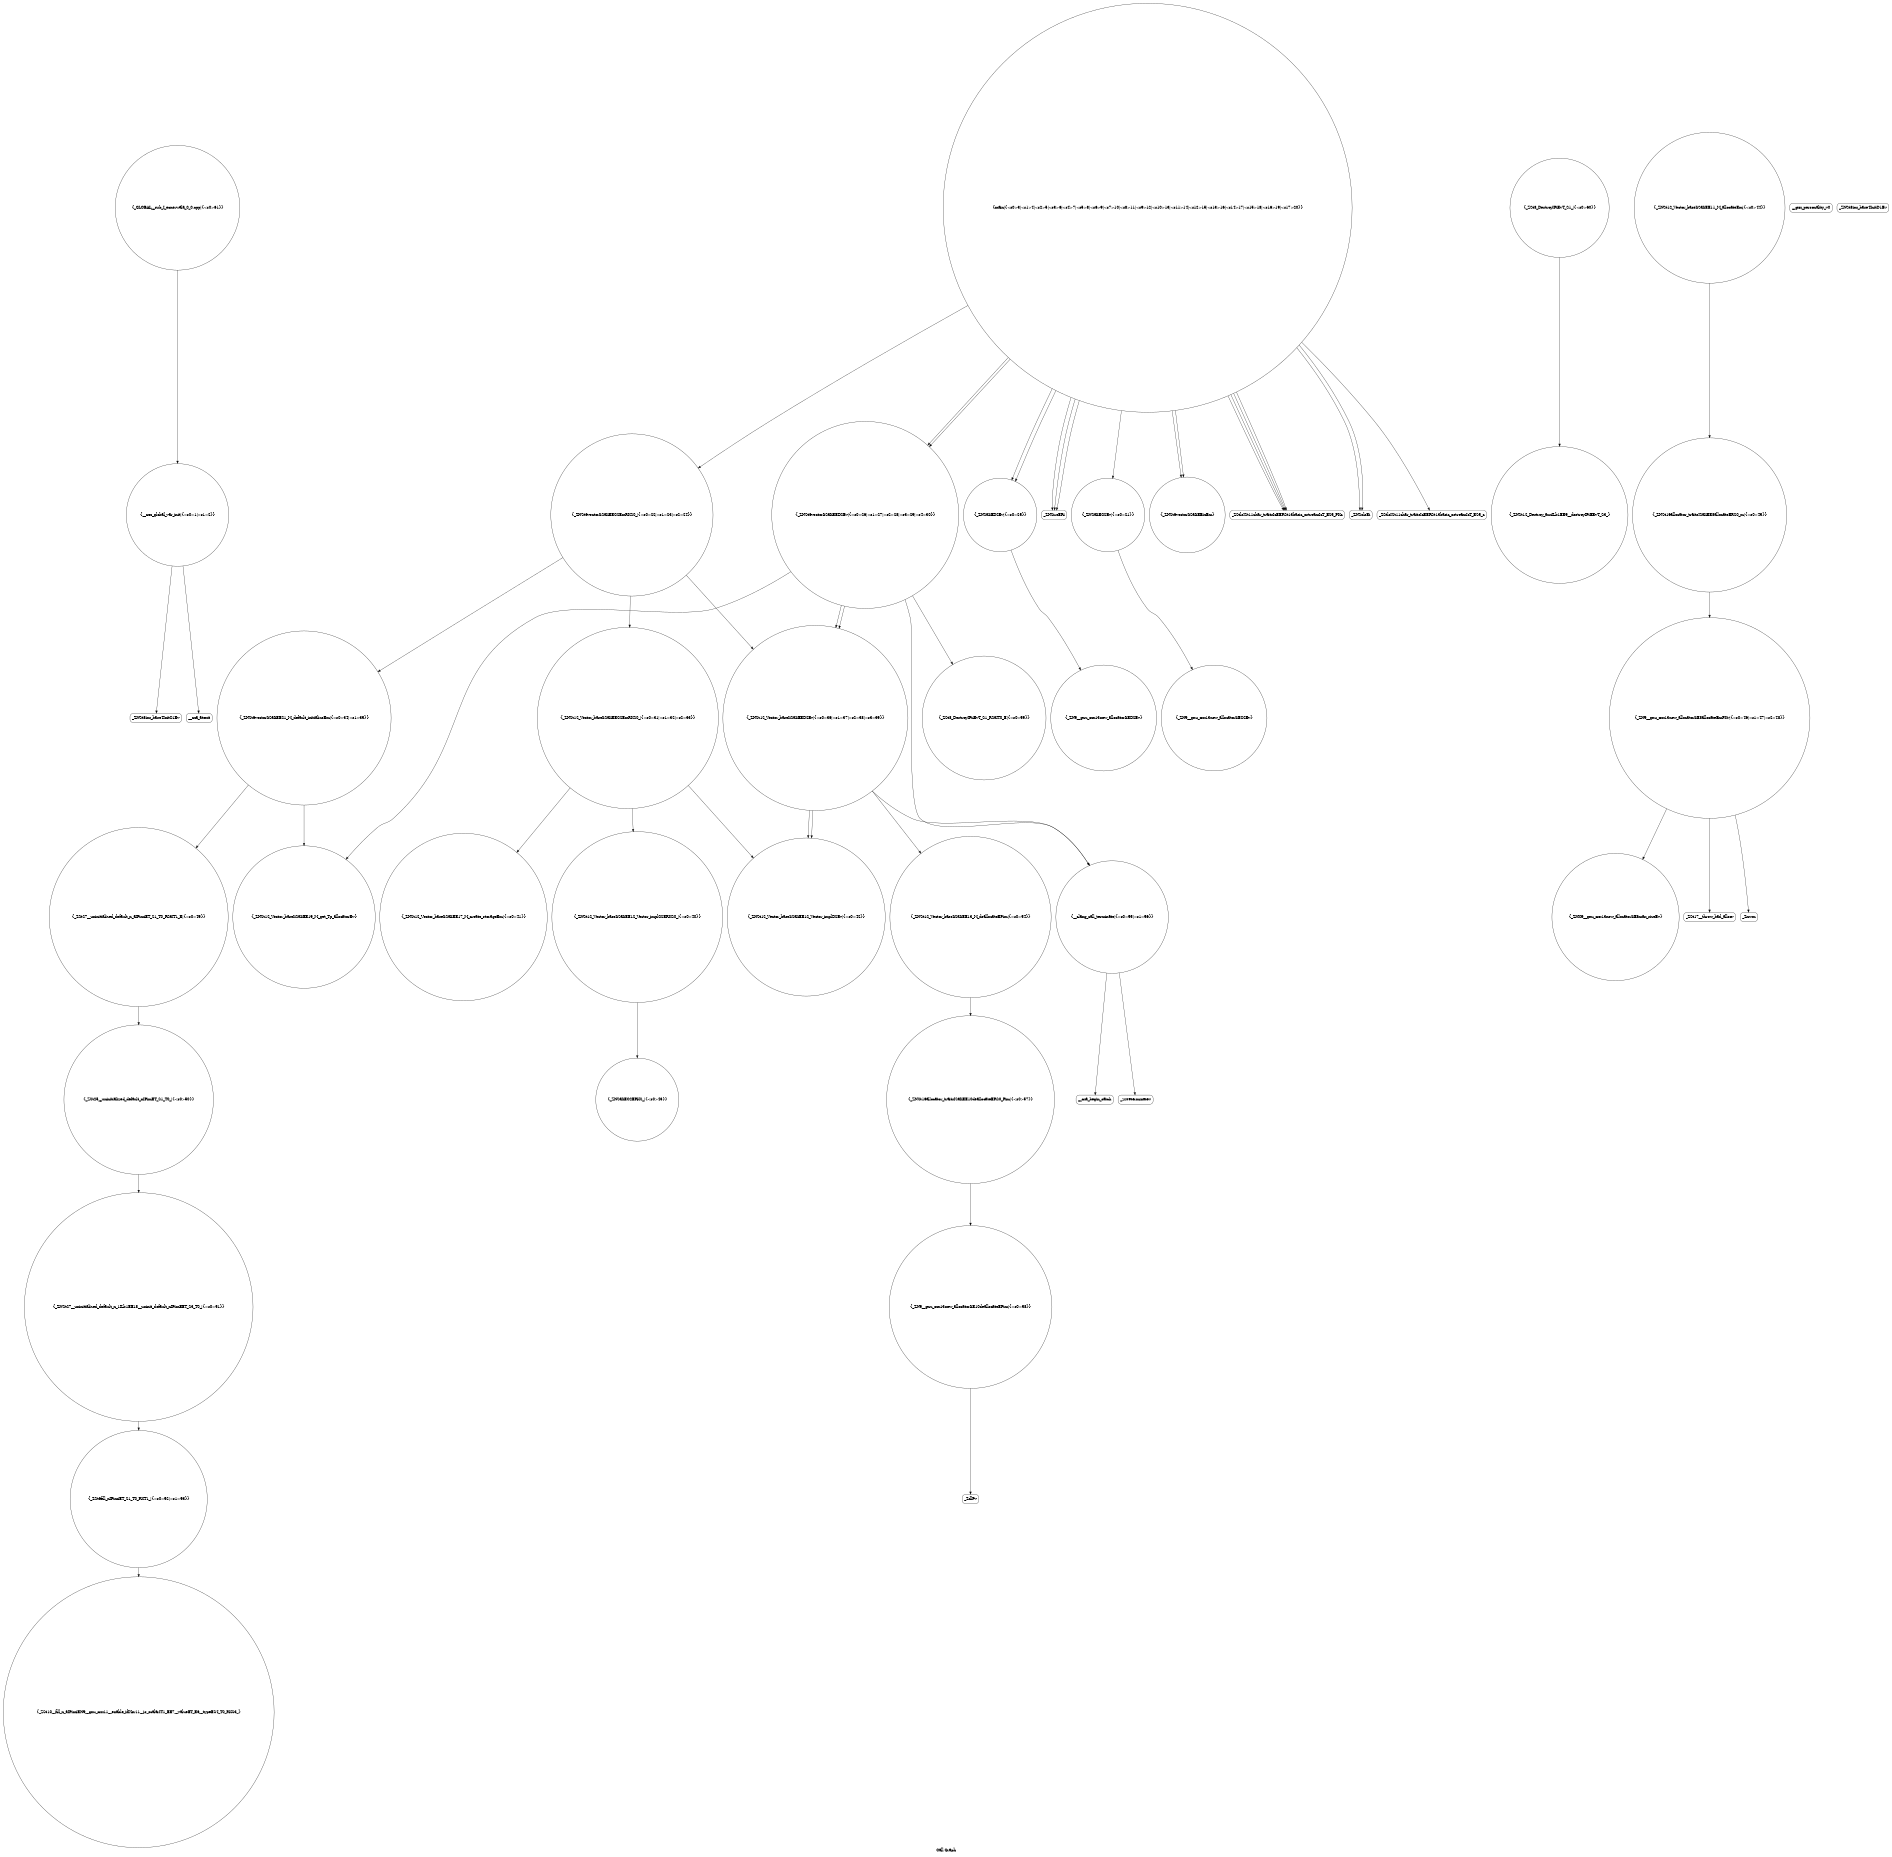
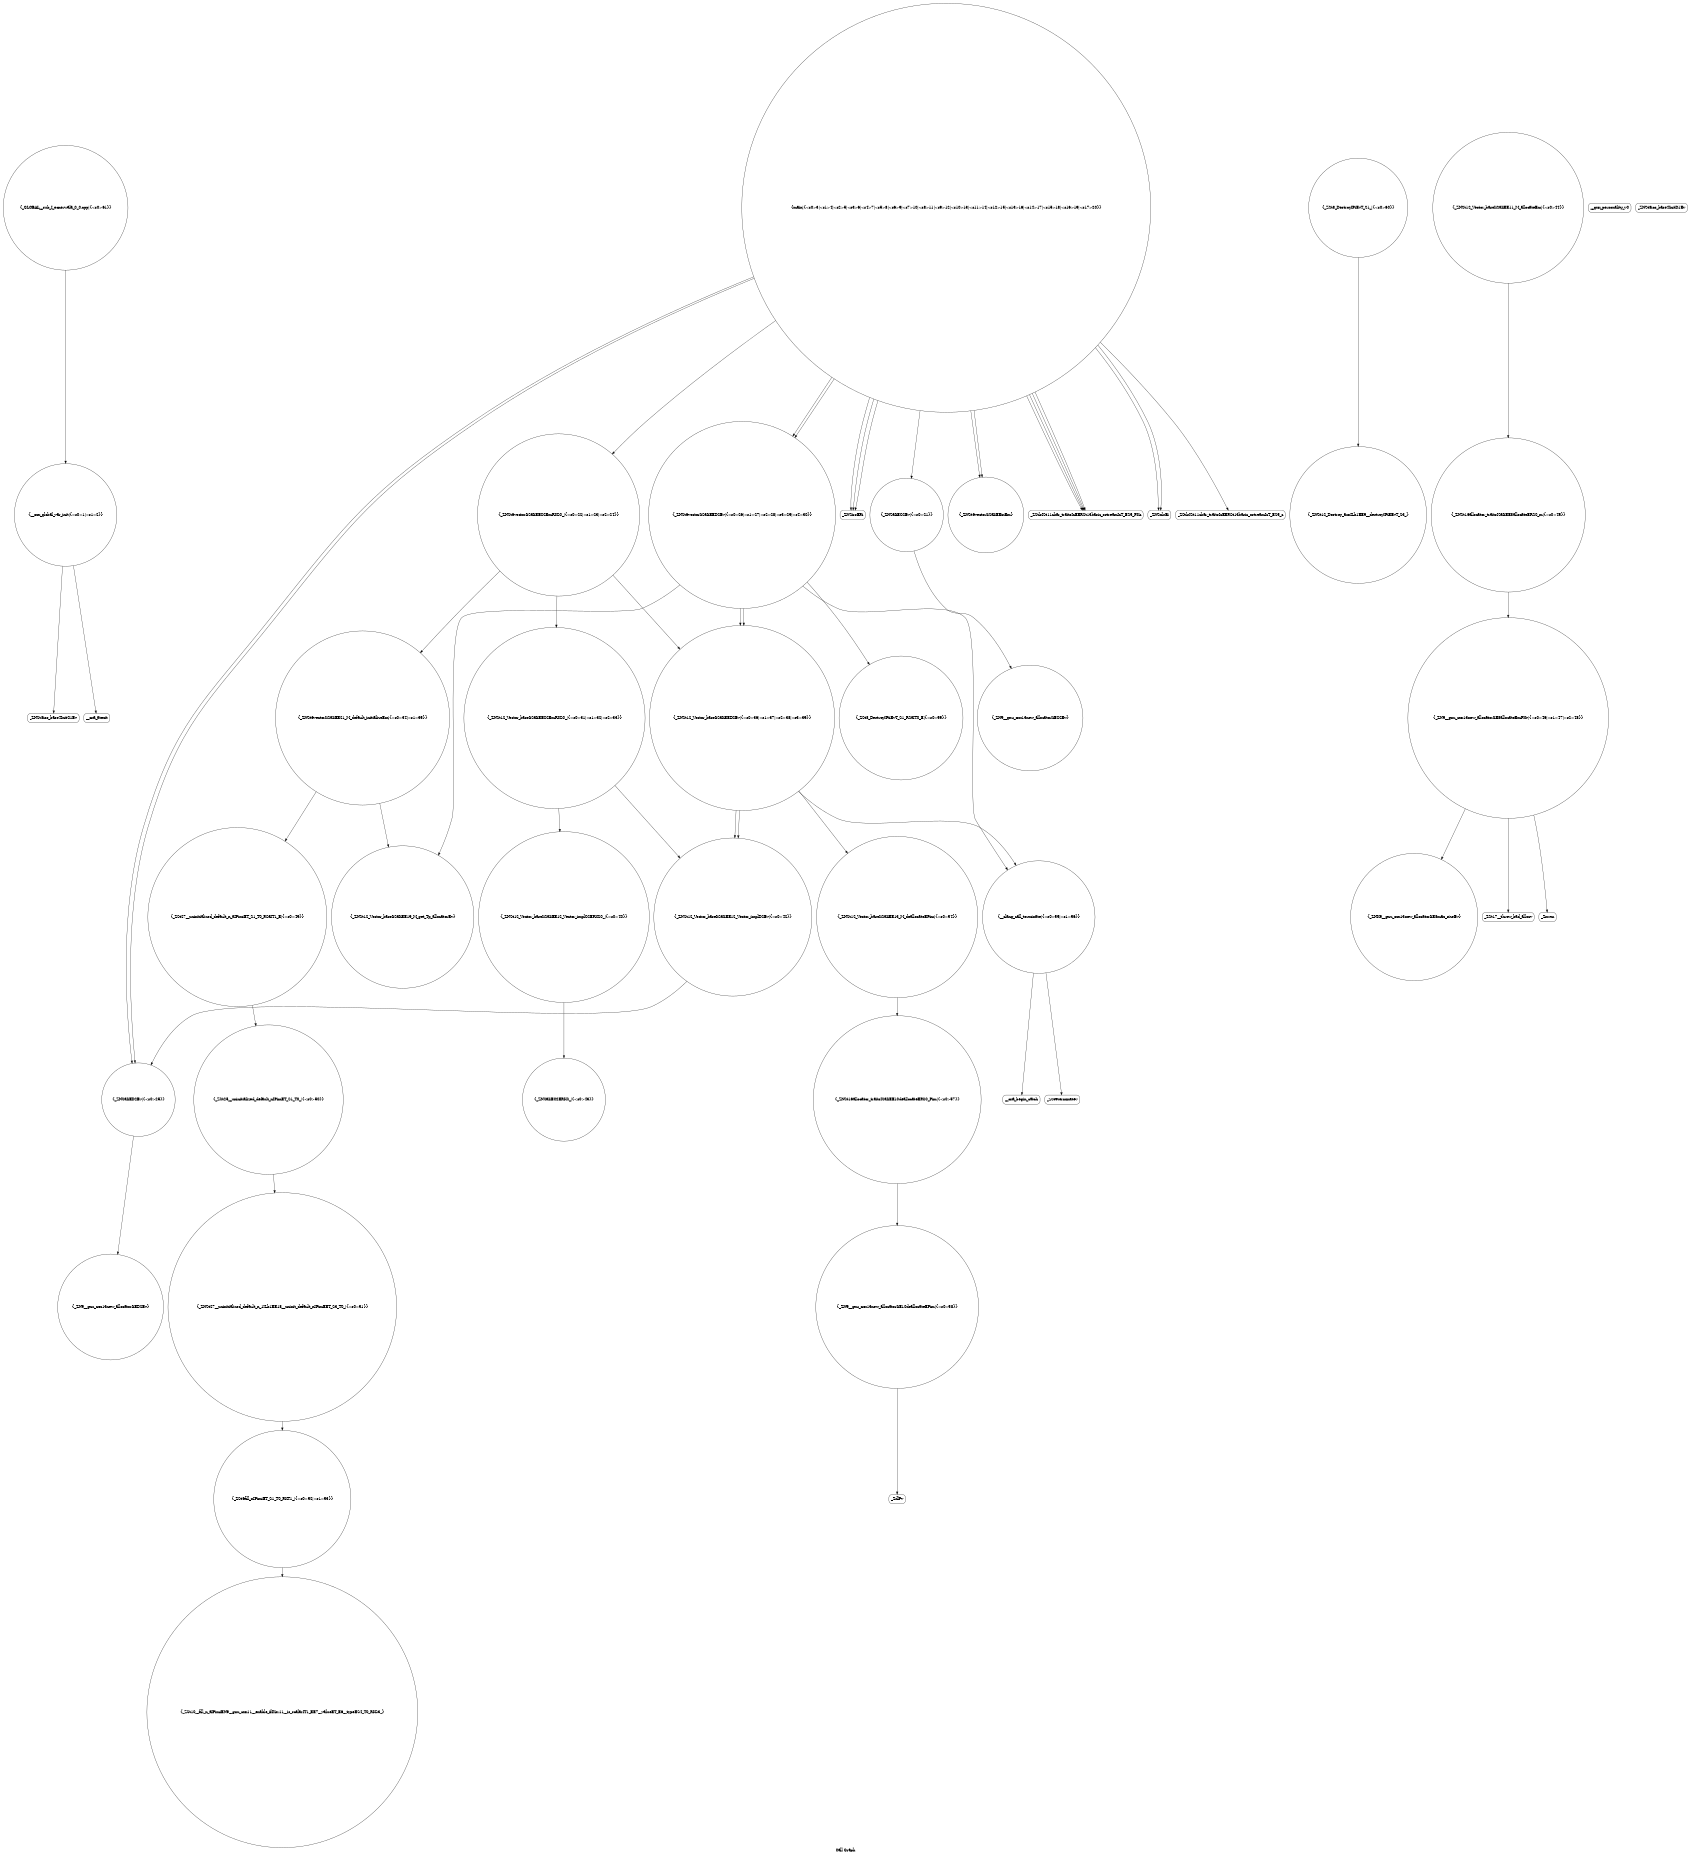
(464, 917) -> none
none -> (412, 1009)
